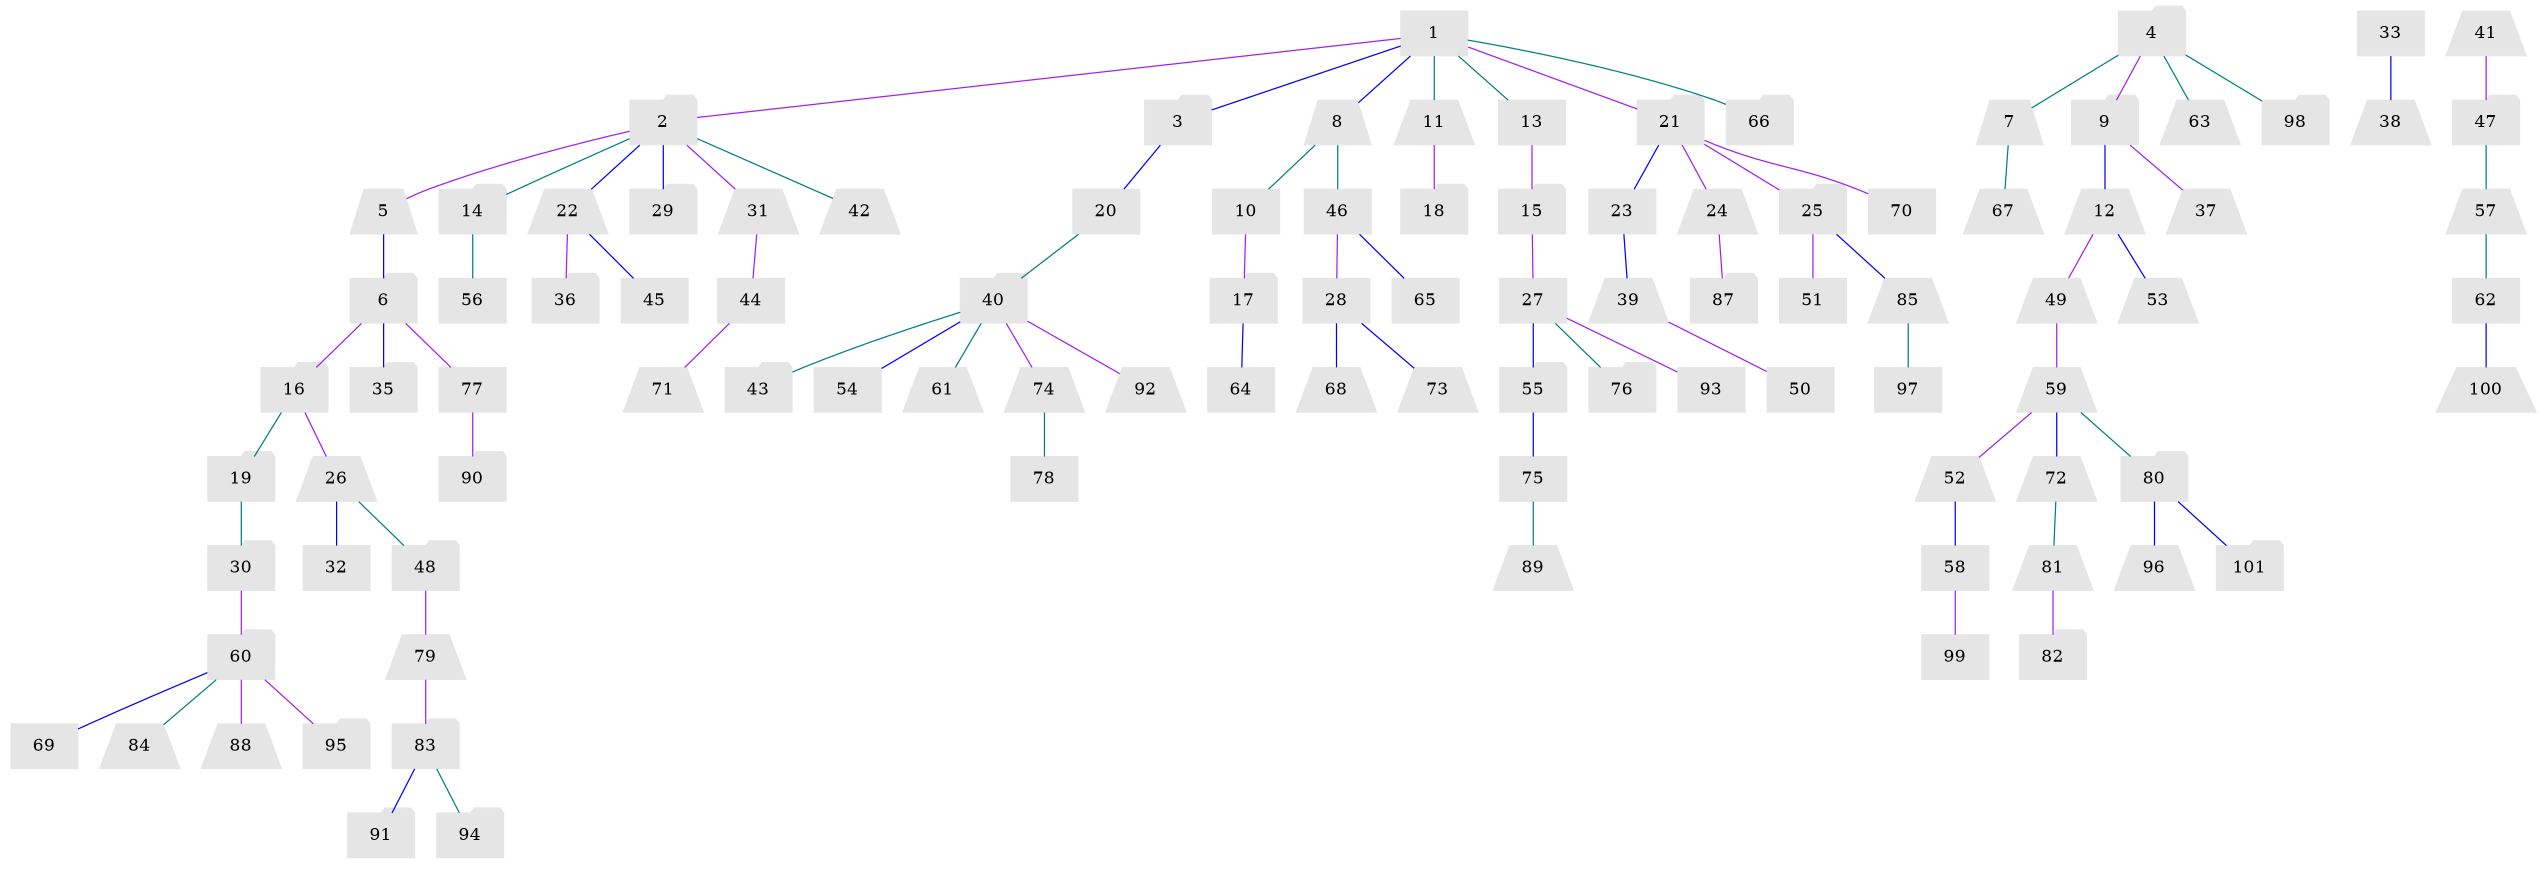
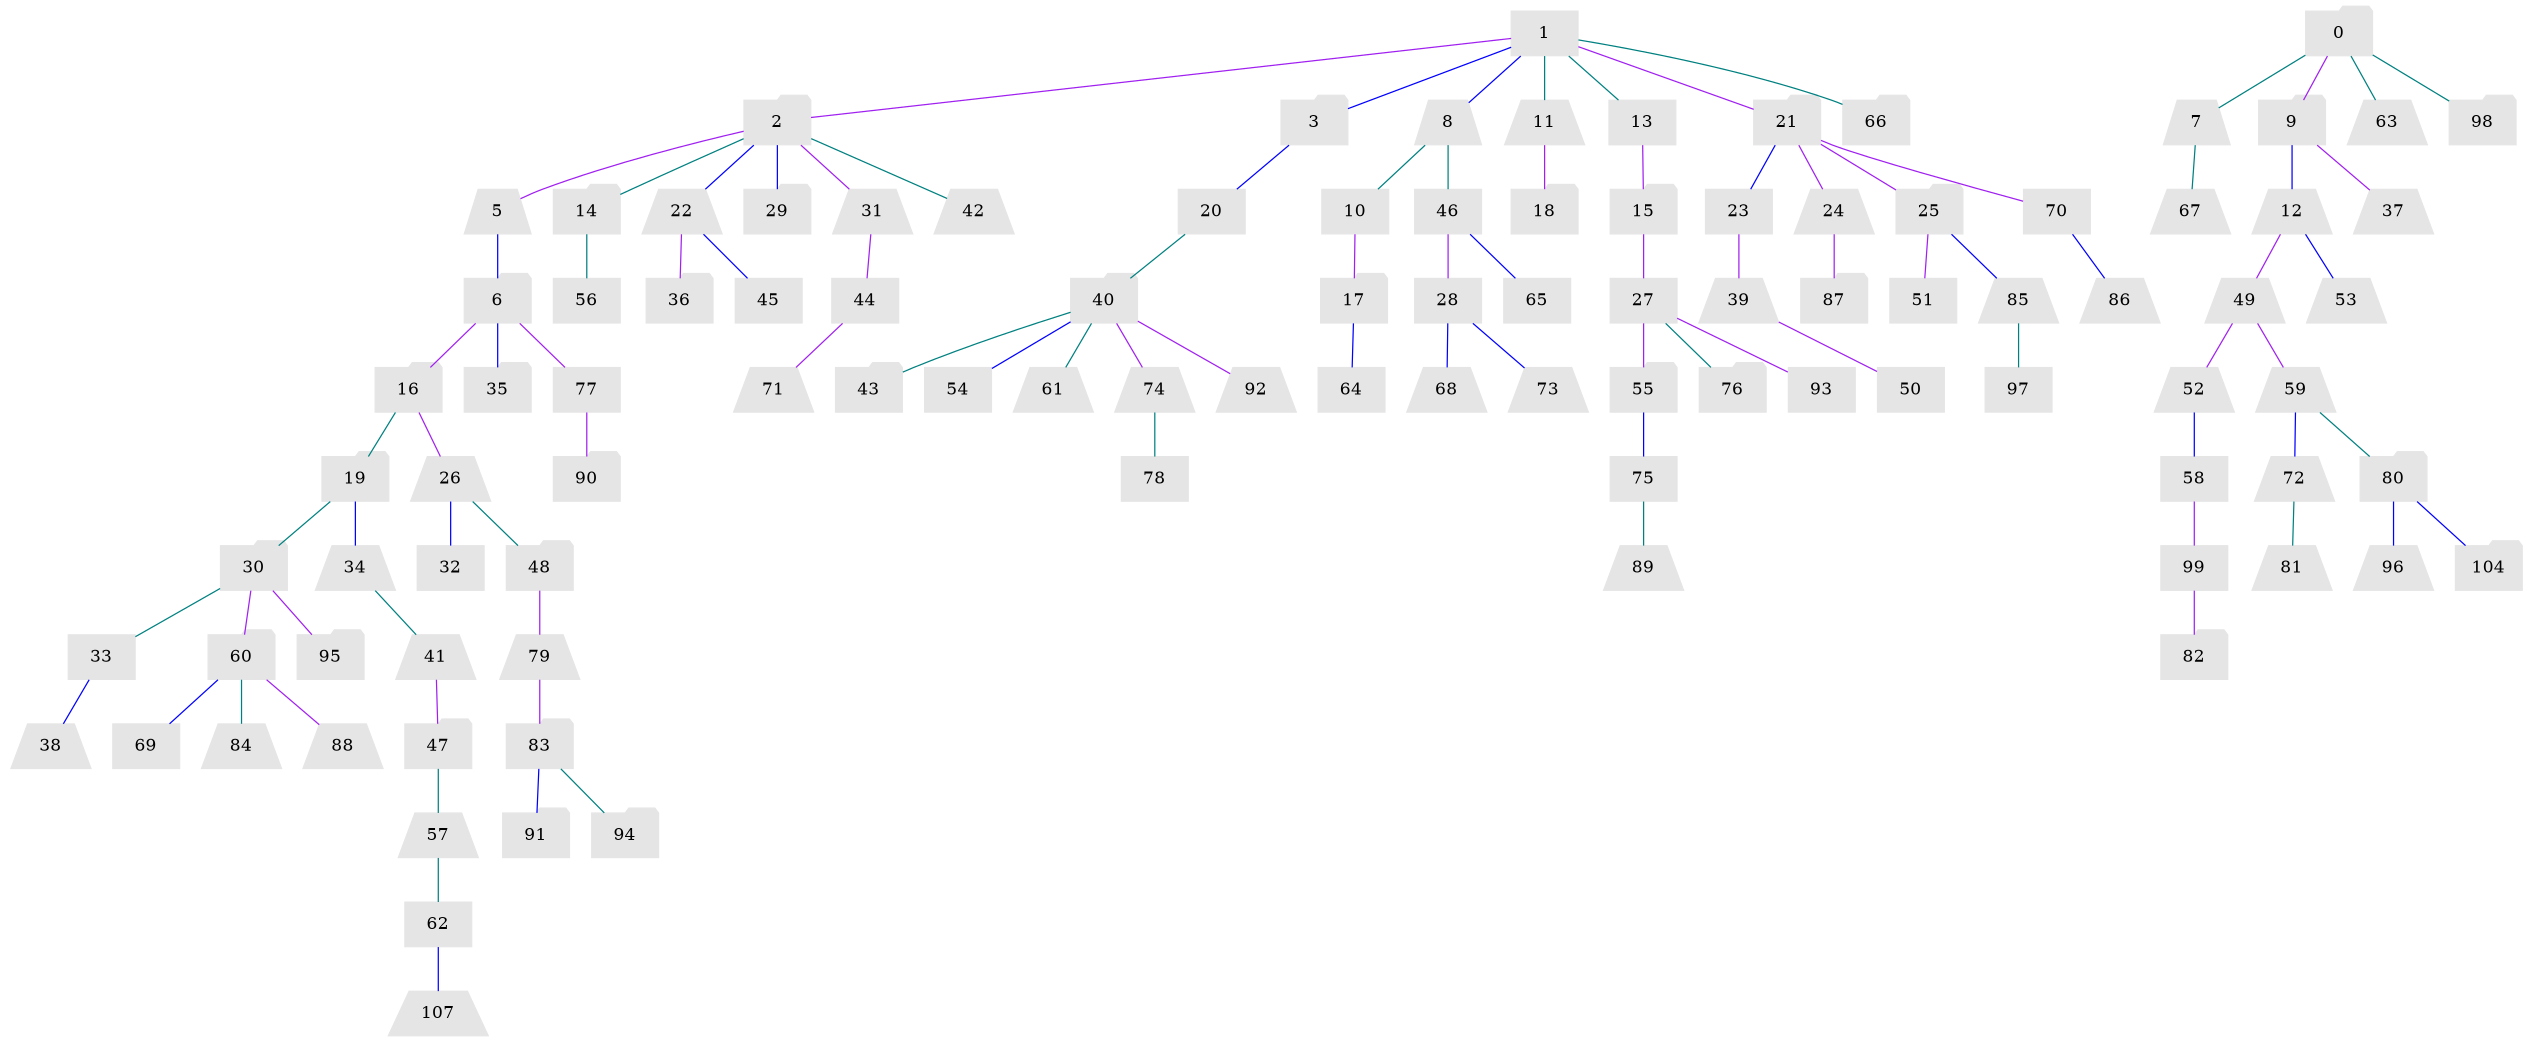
(2152, 33) -> (2339, 33)
(1625, 256) -> (1739, 256)
none -> (2120, 301)
(1533, 345) -> (1644, 345)
(2486, 390) -> (438, 1014)
(2005, 435) -> (2220, 345)
none -> (355, 568)
(2250, 568) -> (2489, 568)
none -> (178, 613)
(2053, 613) -> (2194, 613)
(289, 702) -> (292, 613)
